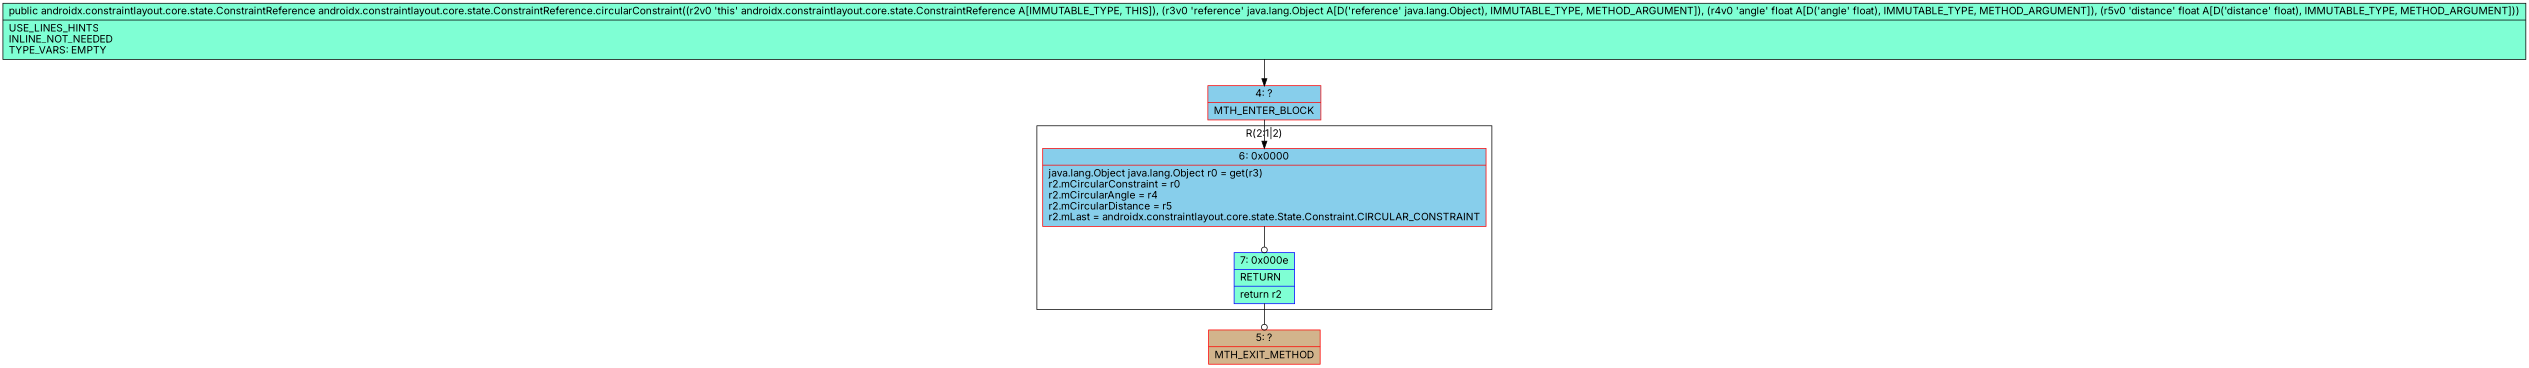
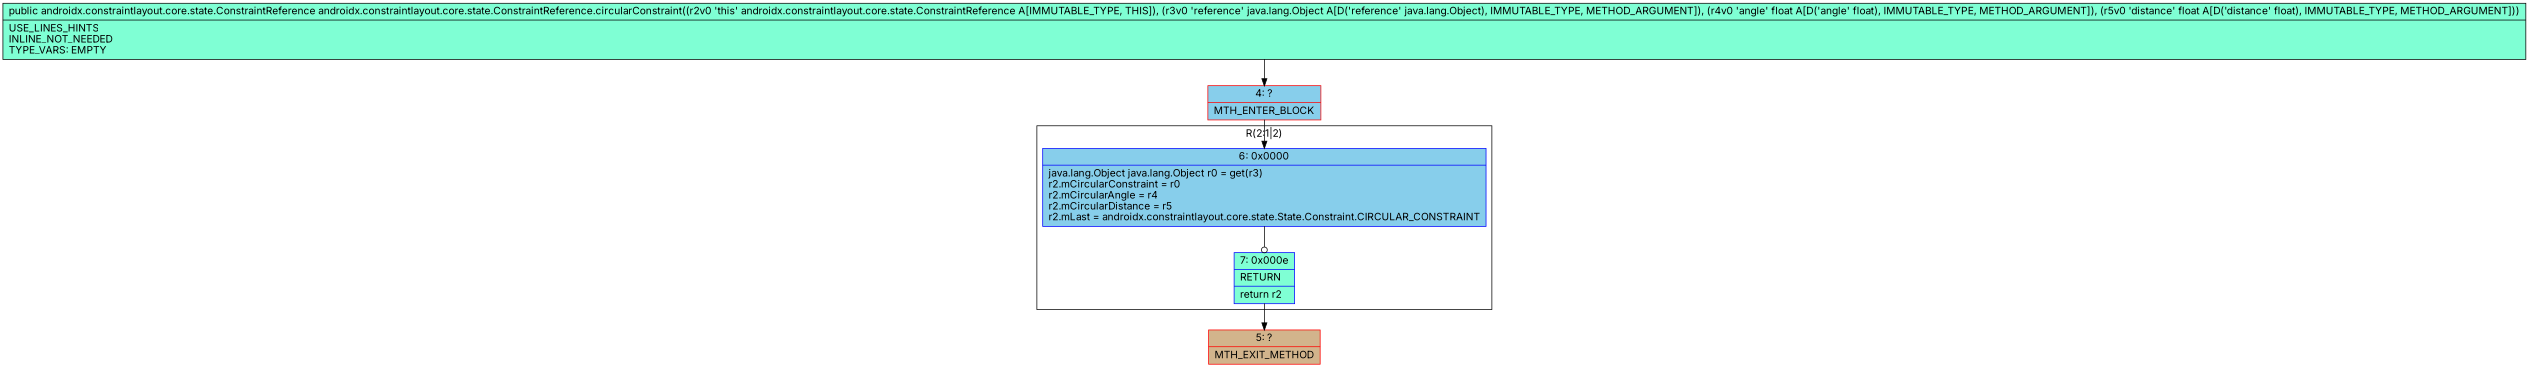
(1264, 187) -> (1264, 187)
(1264, 314) -> (1264, 314)
